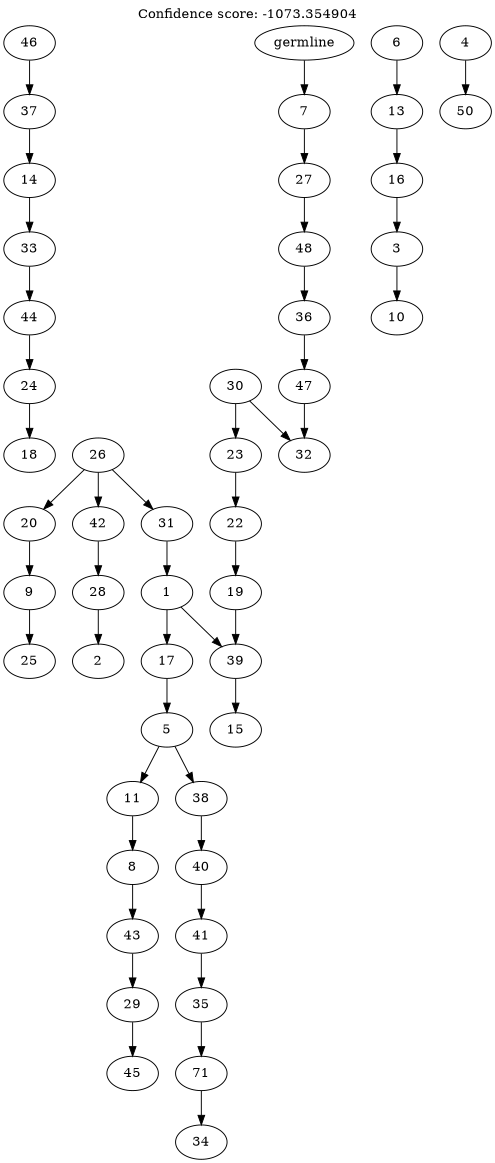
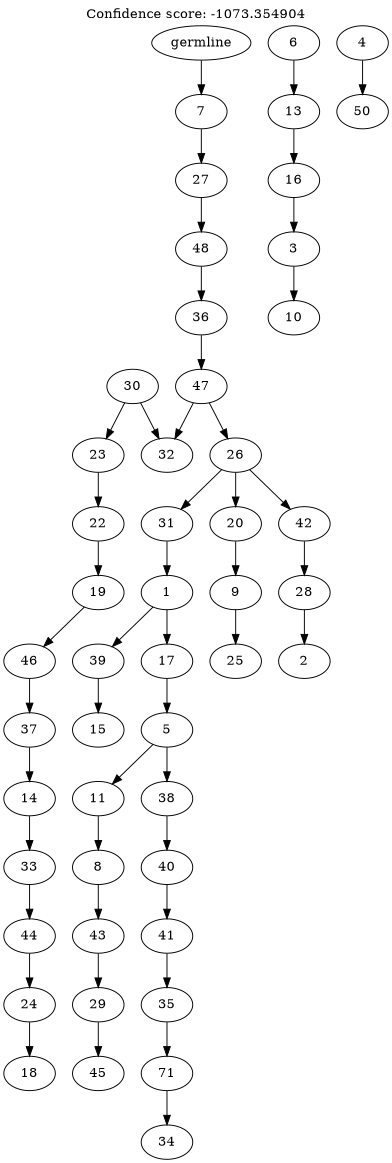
none -> (216, 417)
(236, 622) -> (67, 623)
